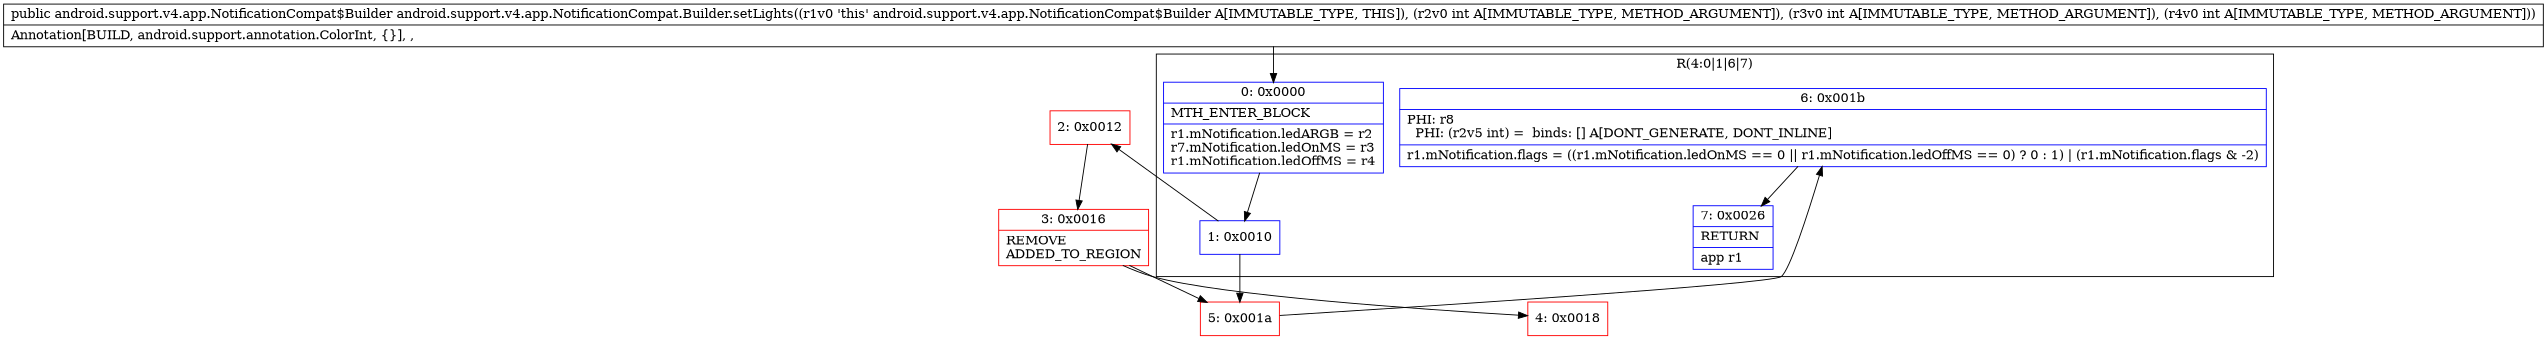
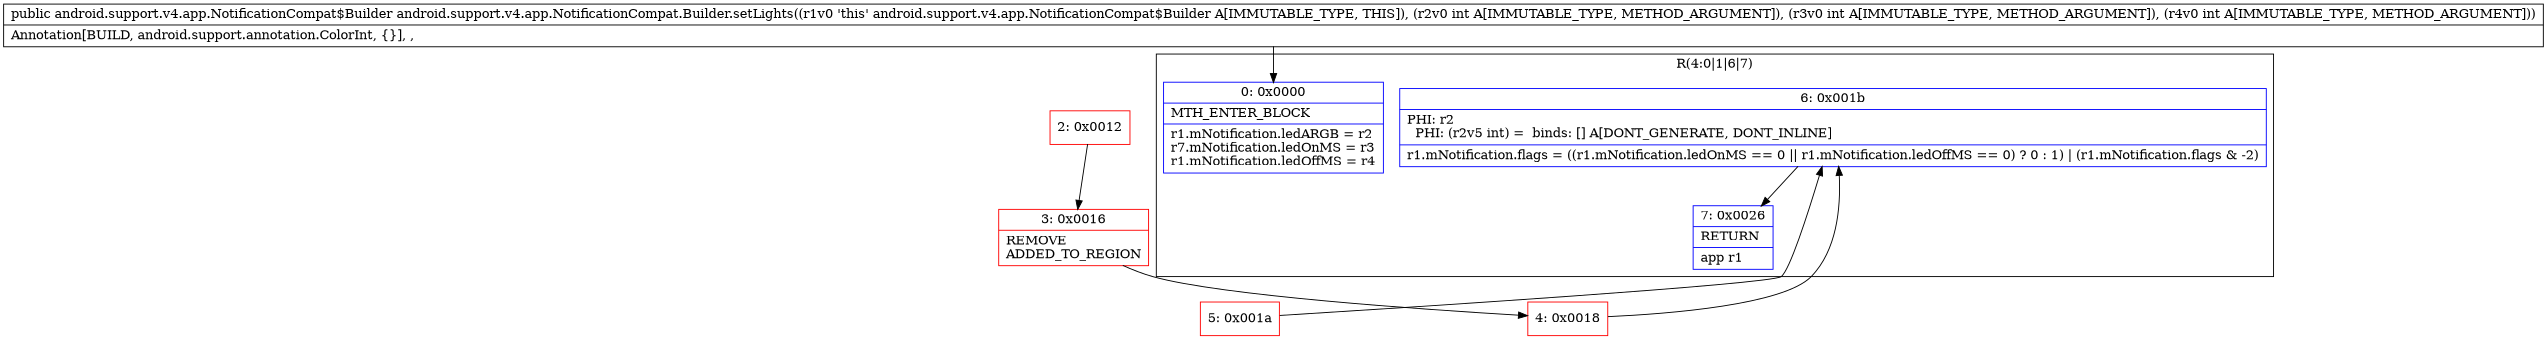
(1433, 120) -> (1433, 120)
(1240, 238) -> none
(1174, 287) -> none
none -> (1765, 297)
